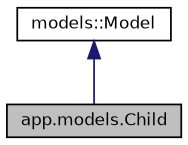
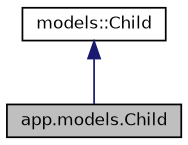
(94, 24) -> (94, 24)
